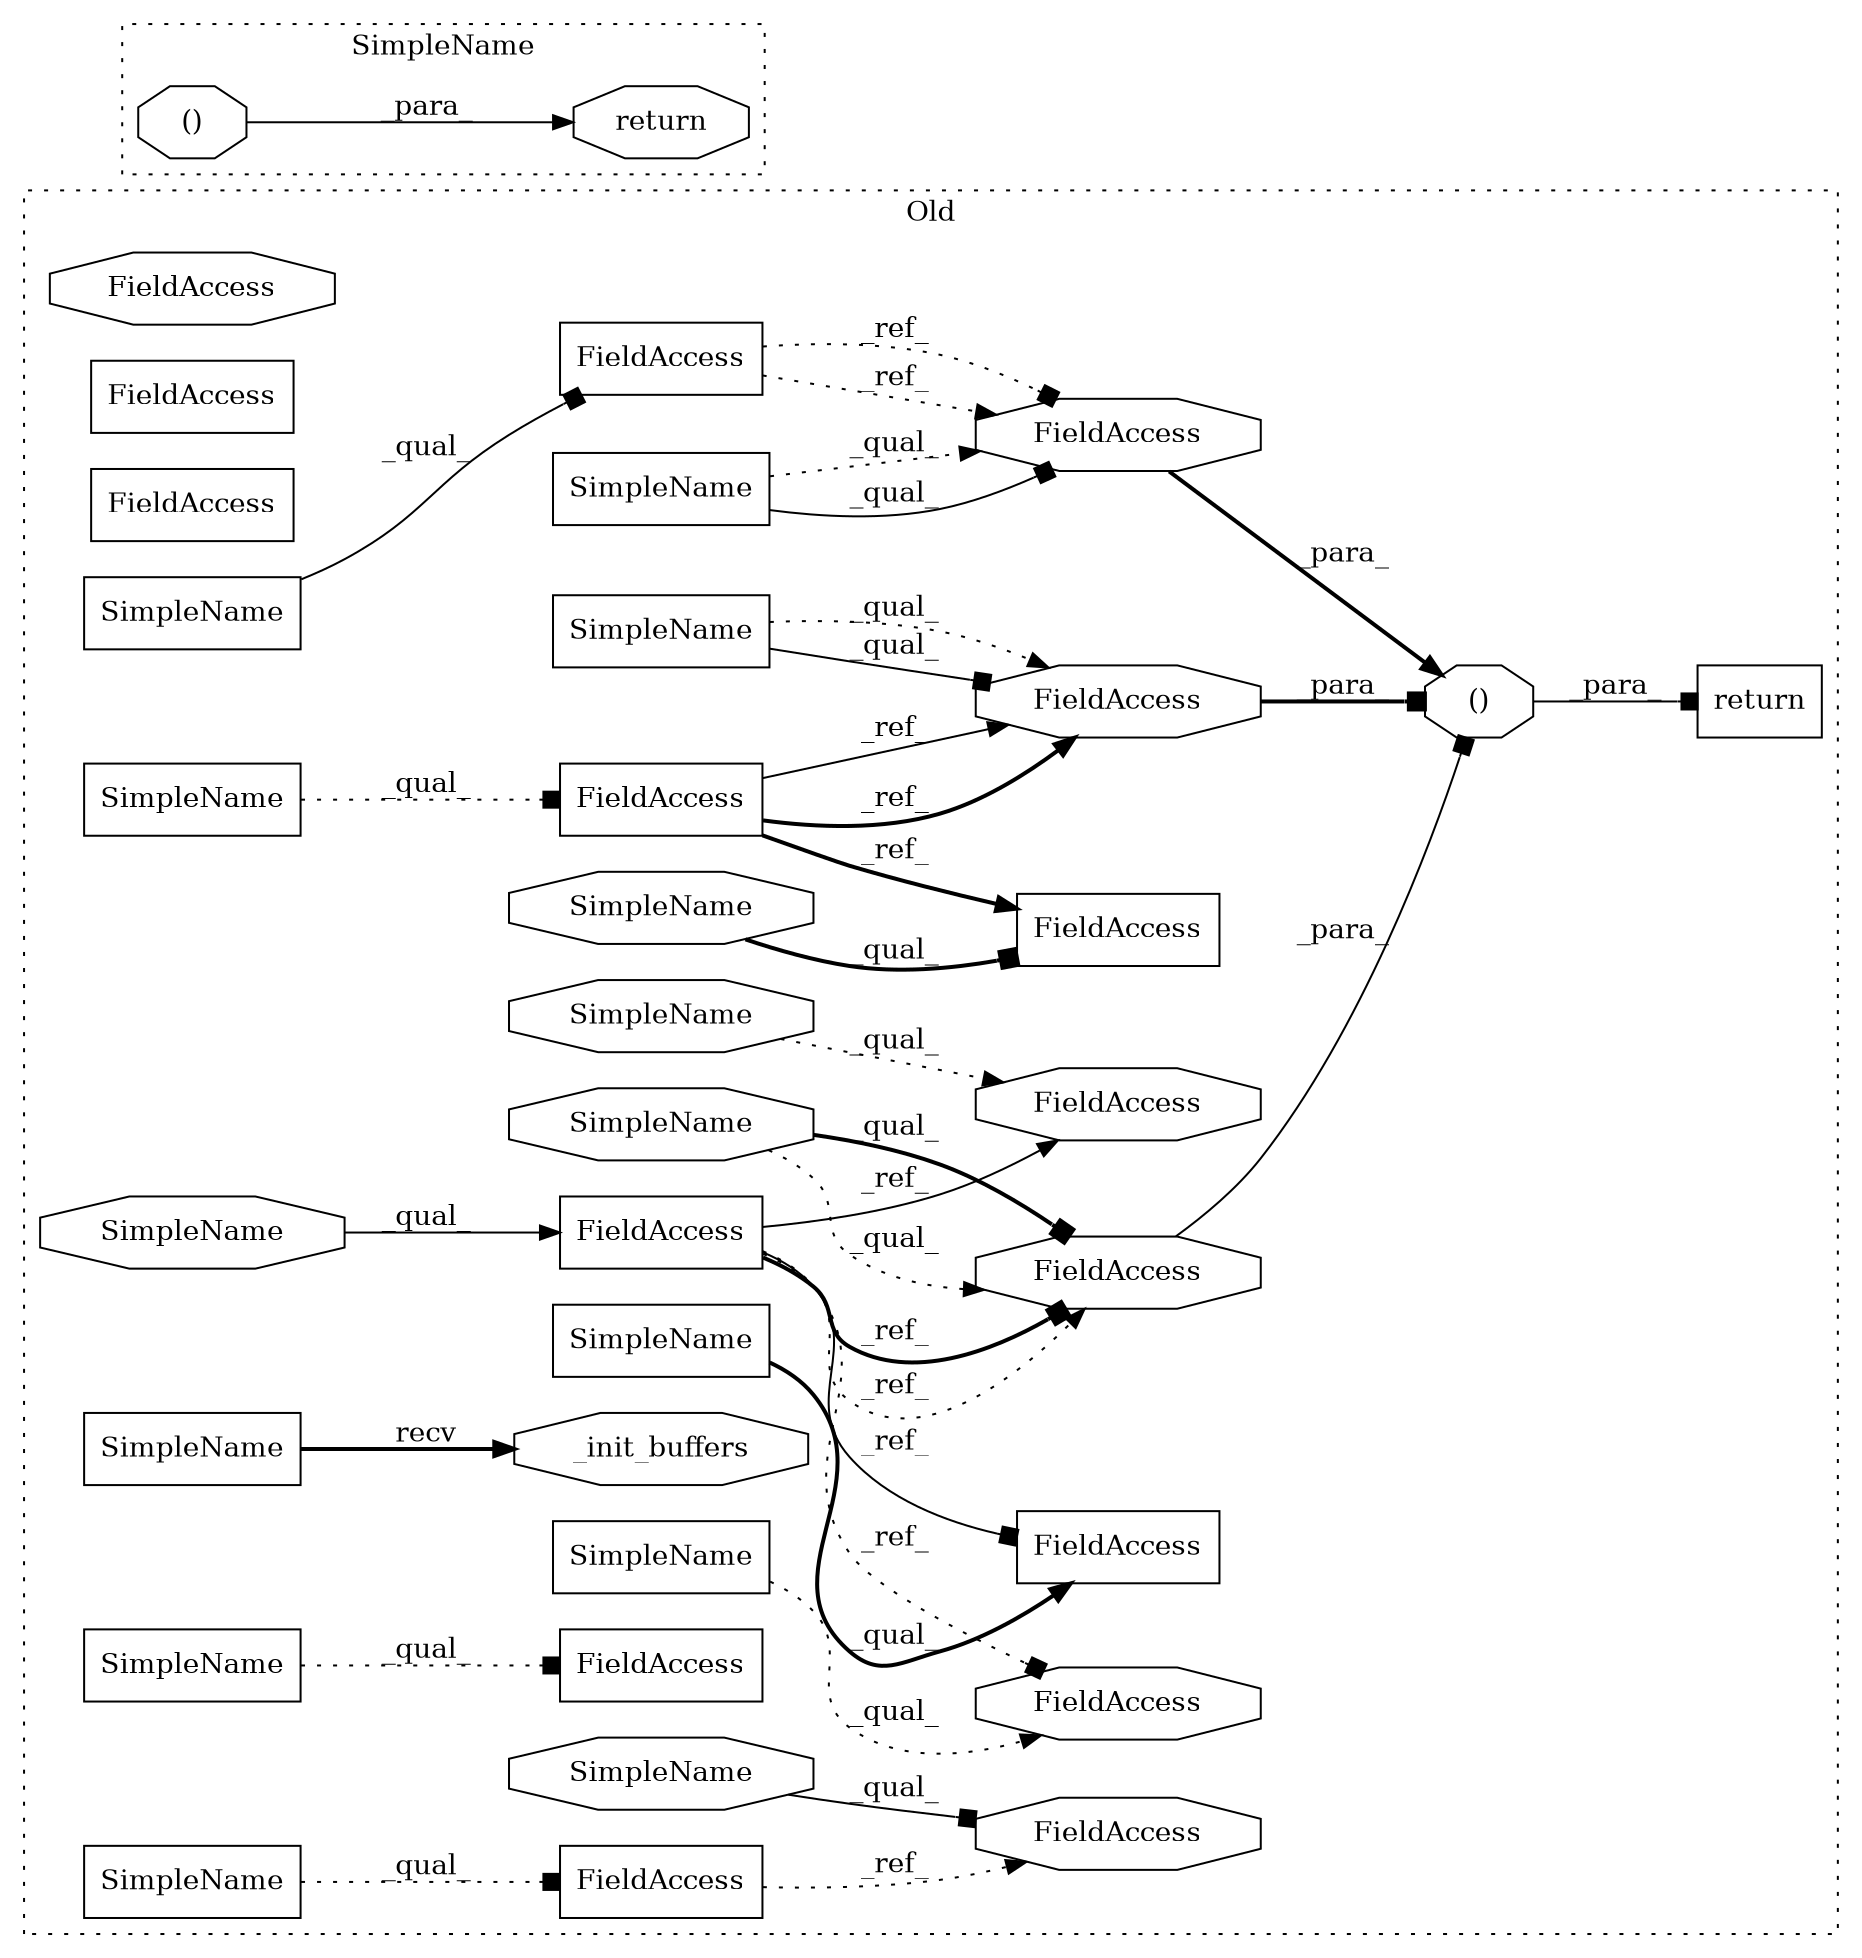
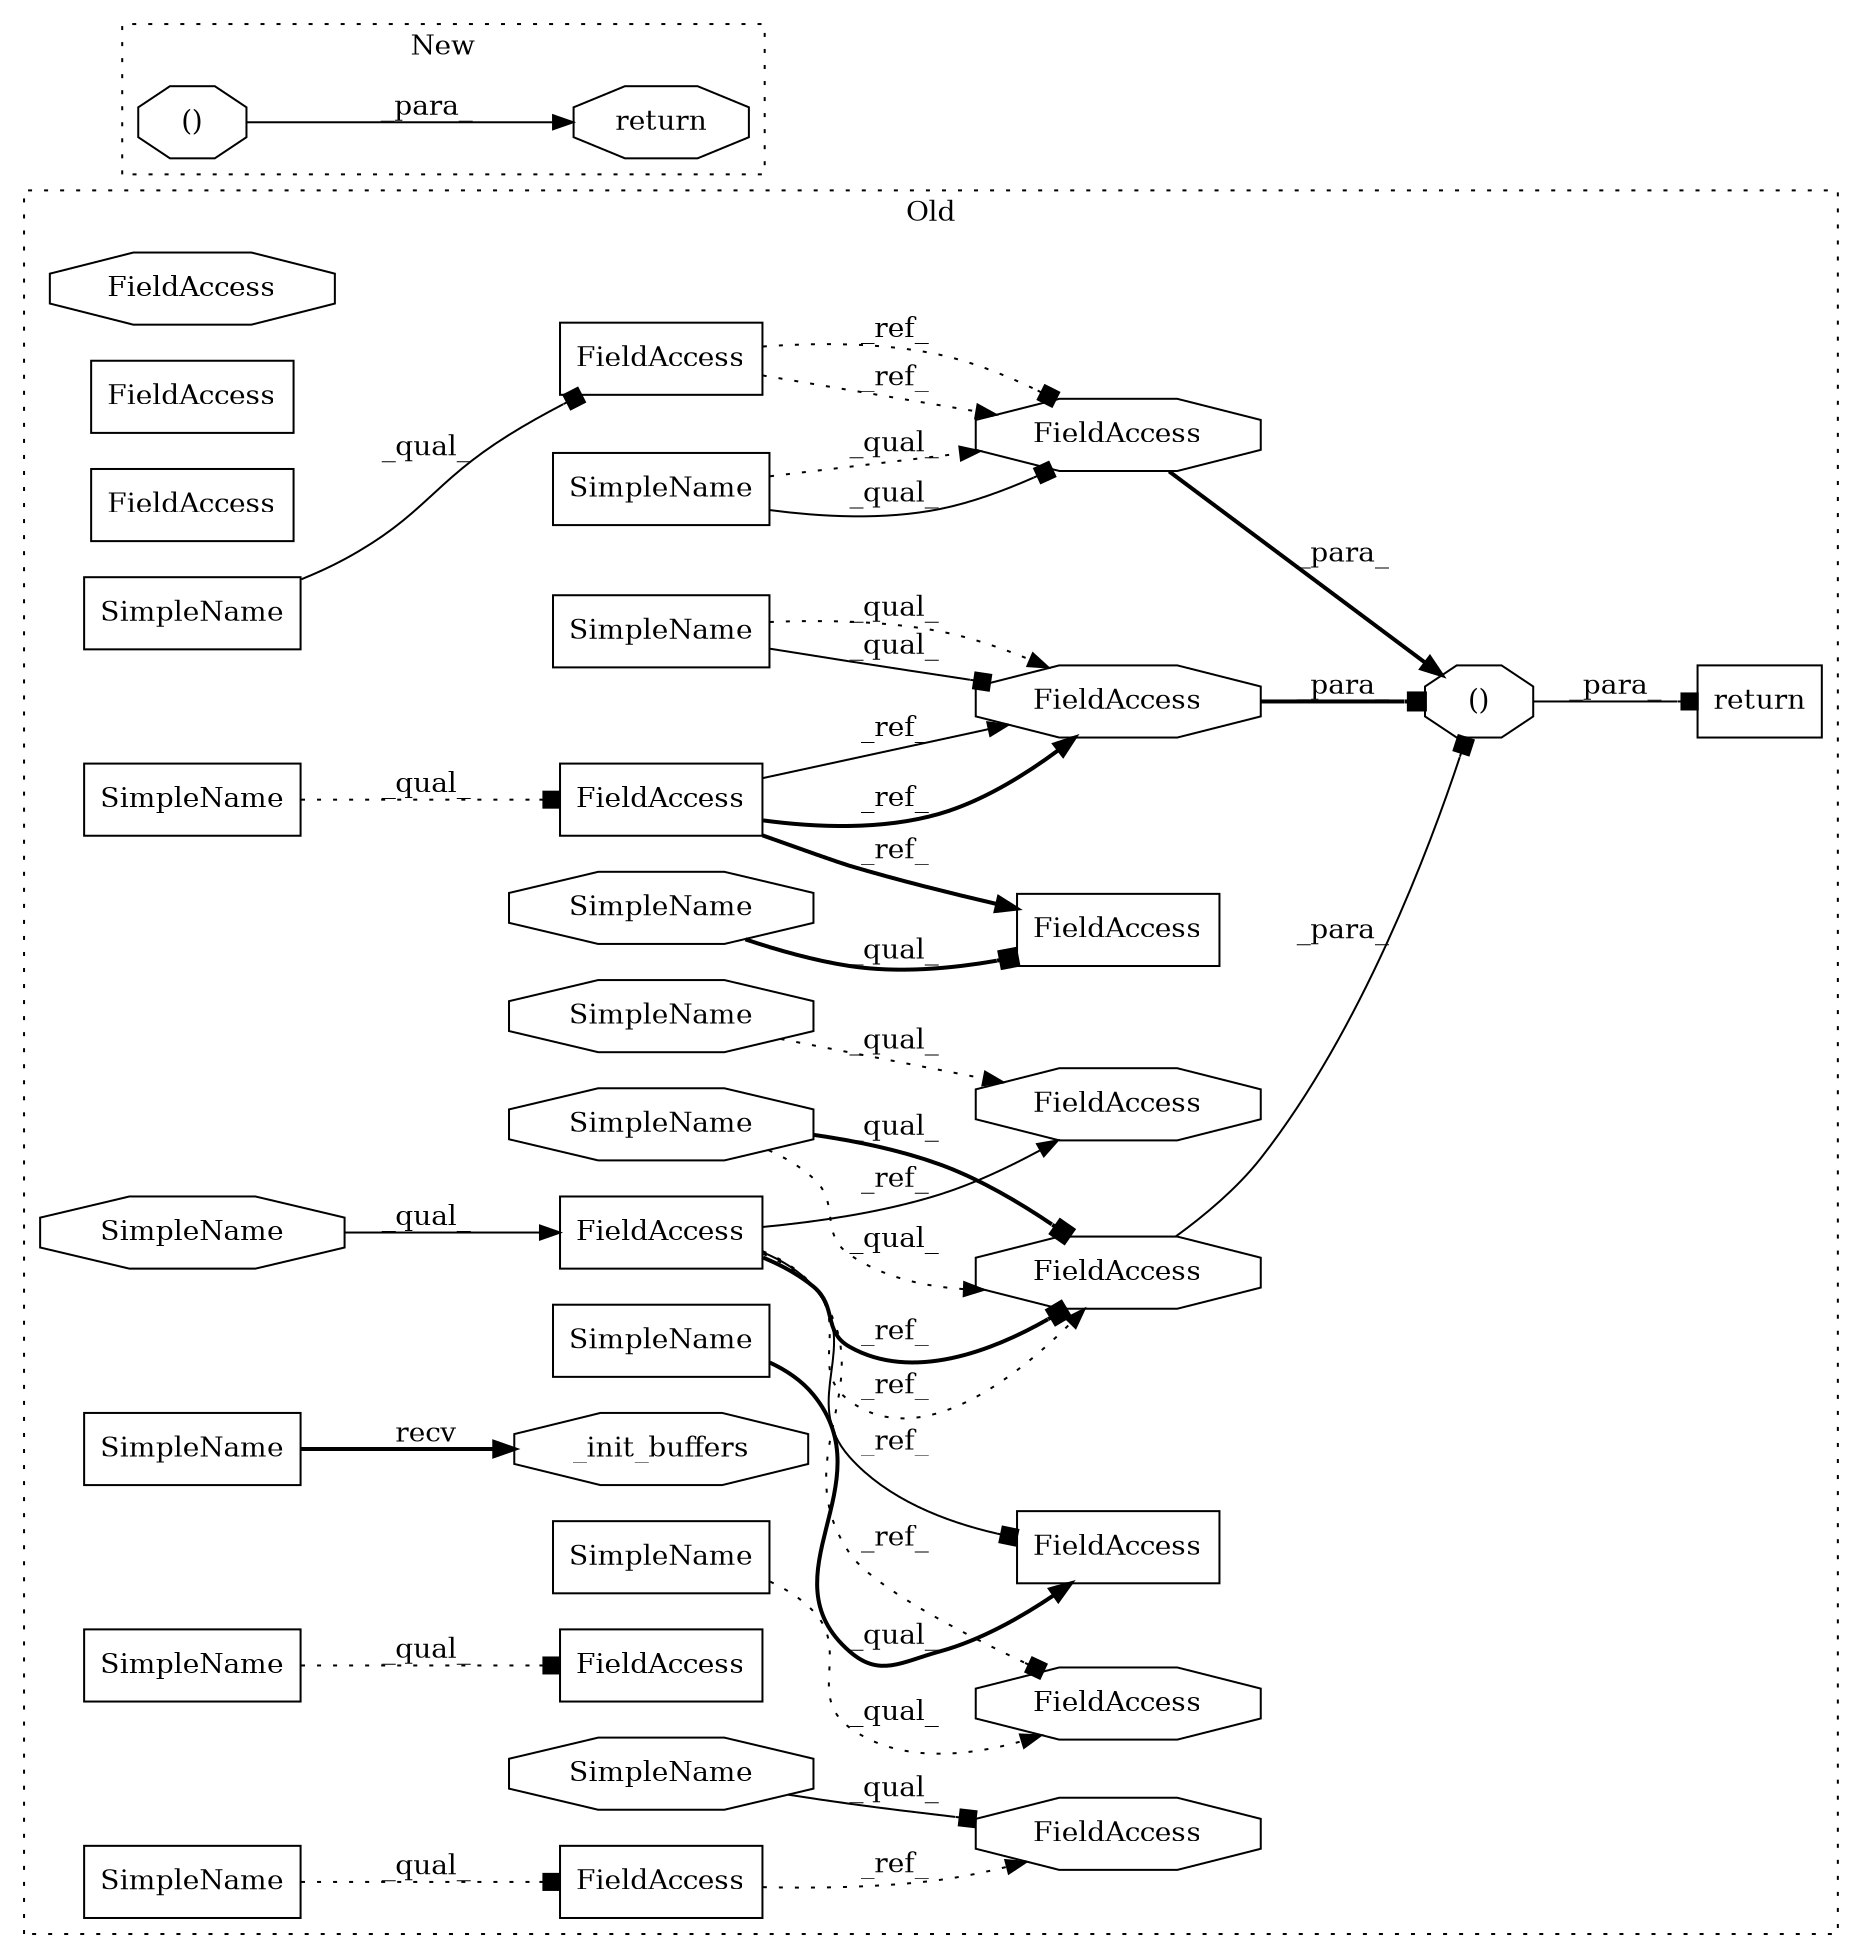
(443, 47) -> (443, 47)
